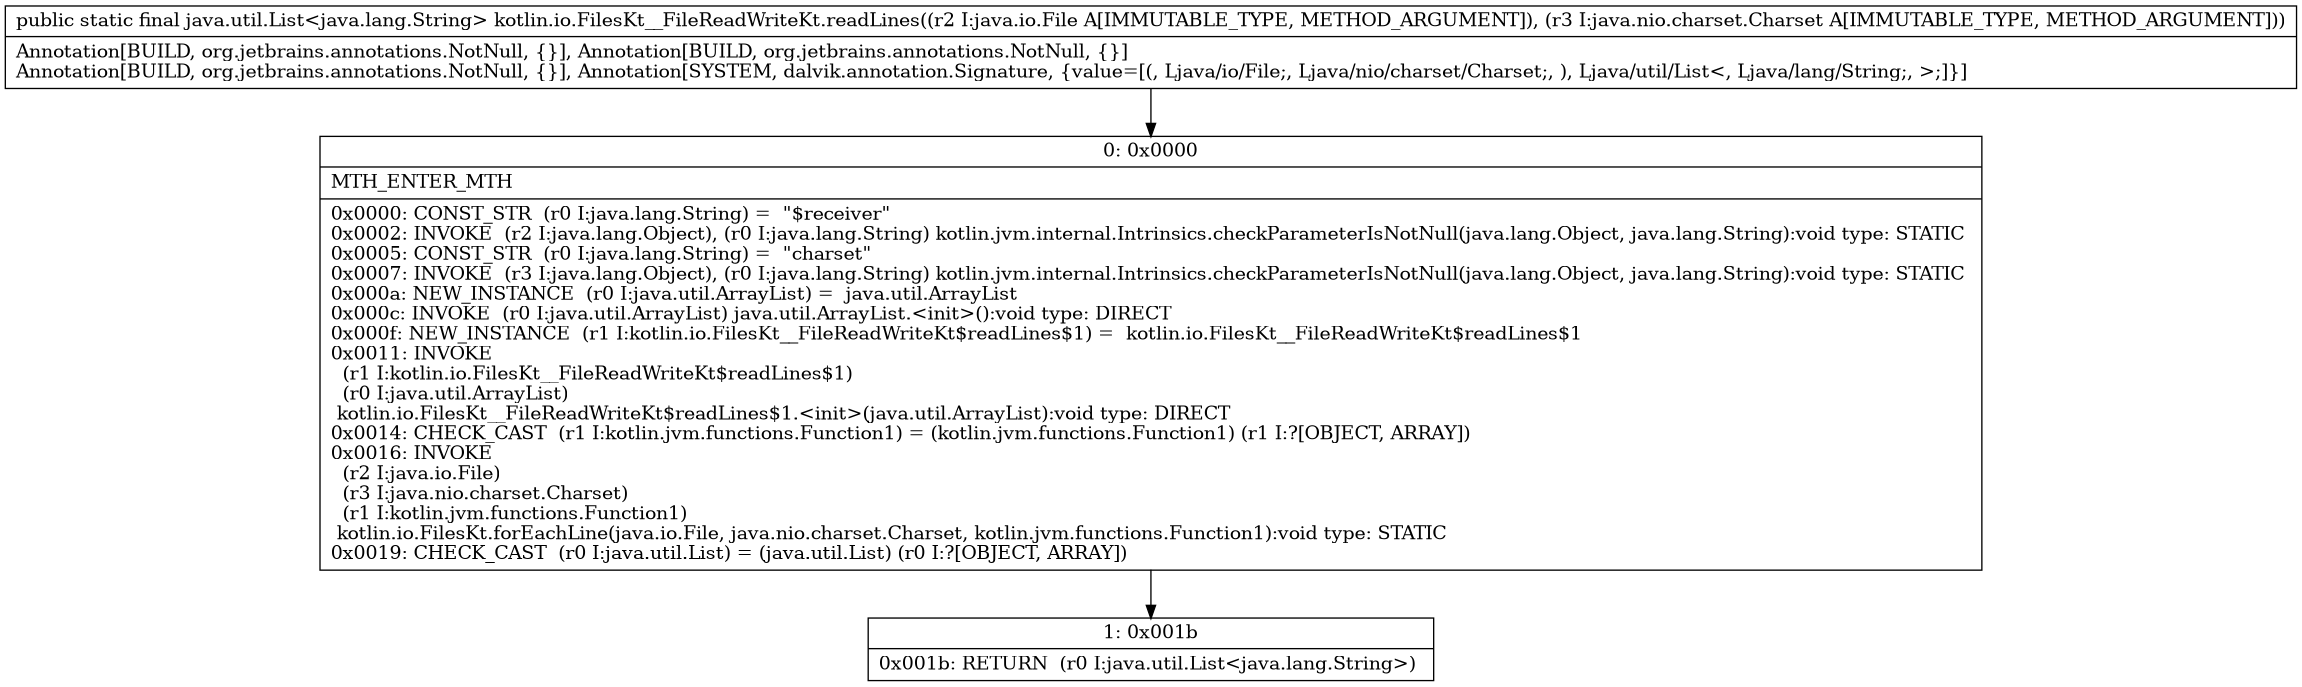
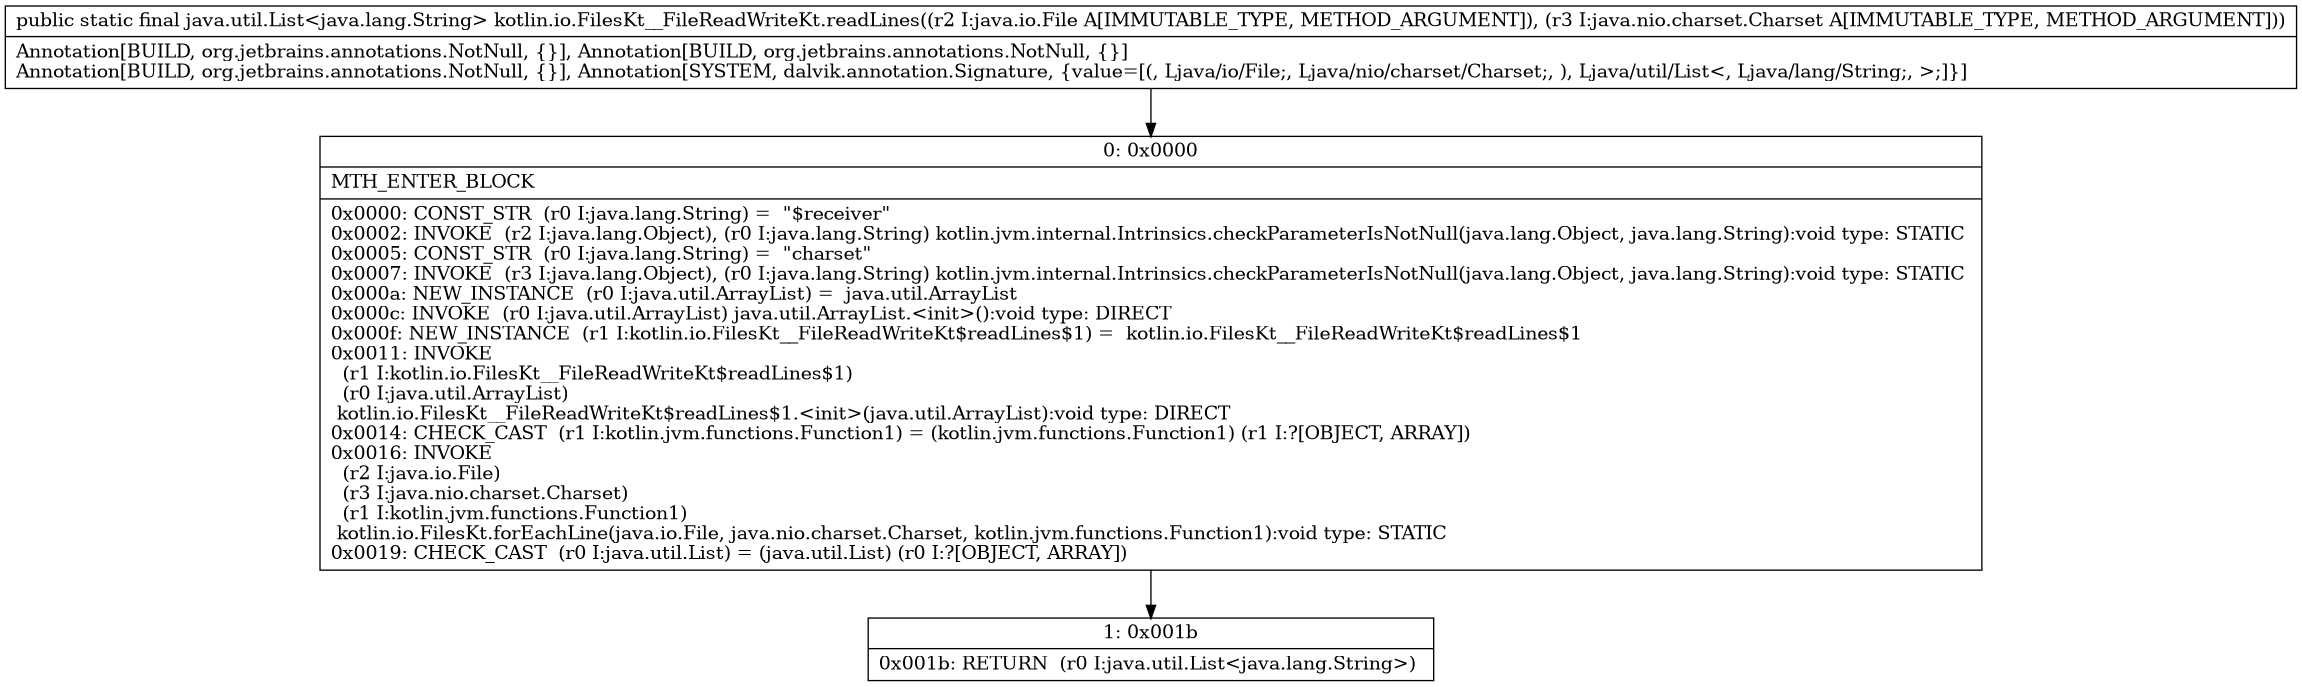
(422, 182) -> (433, 182)
